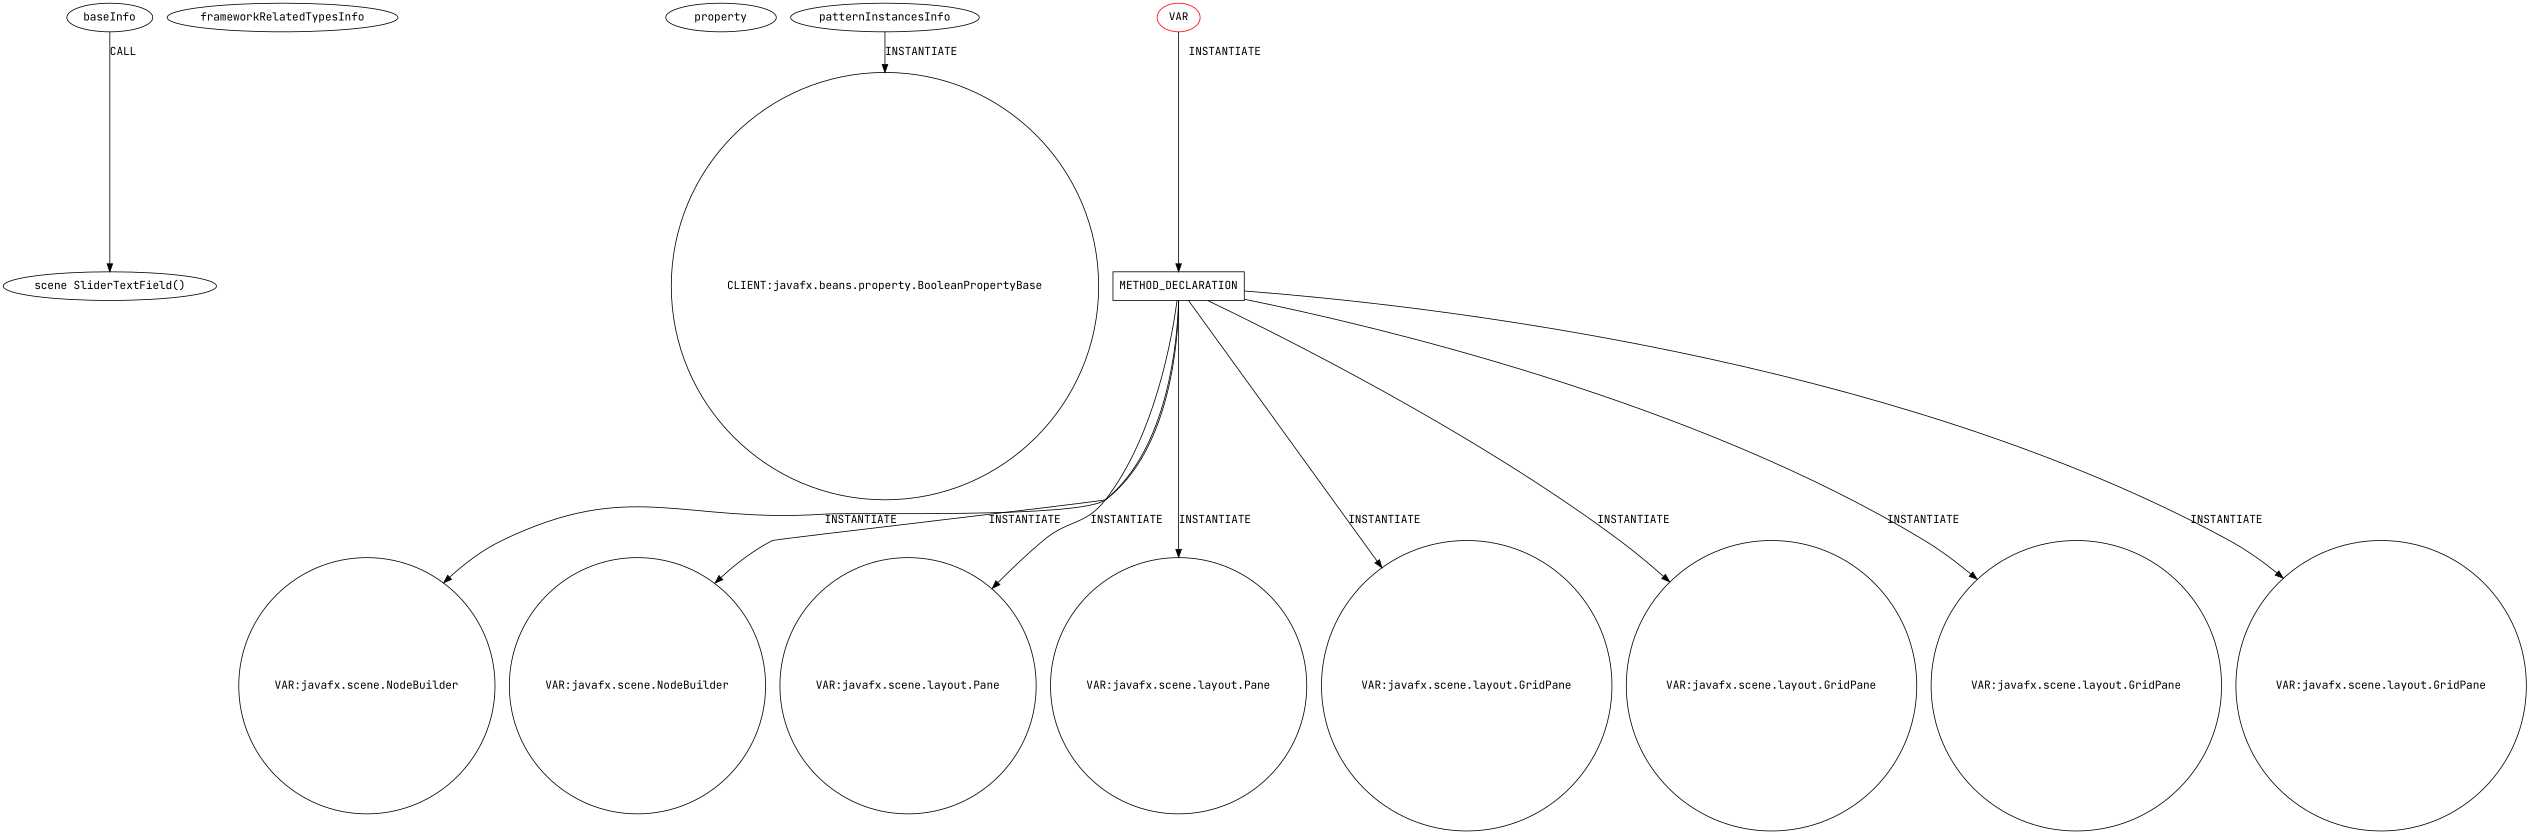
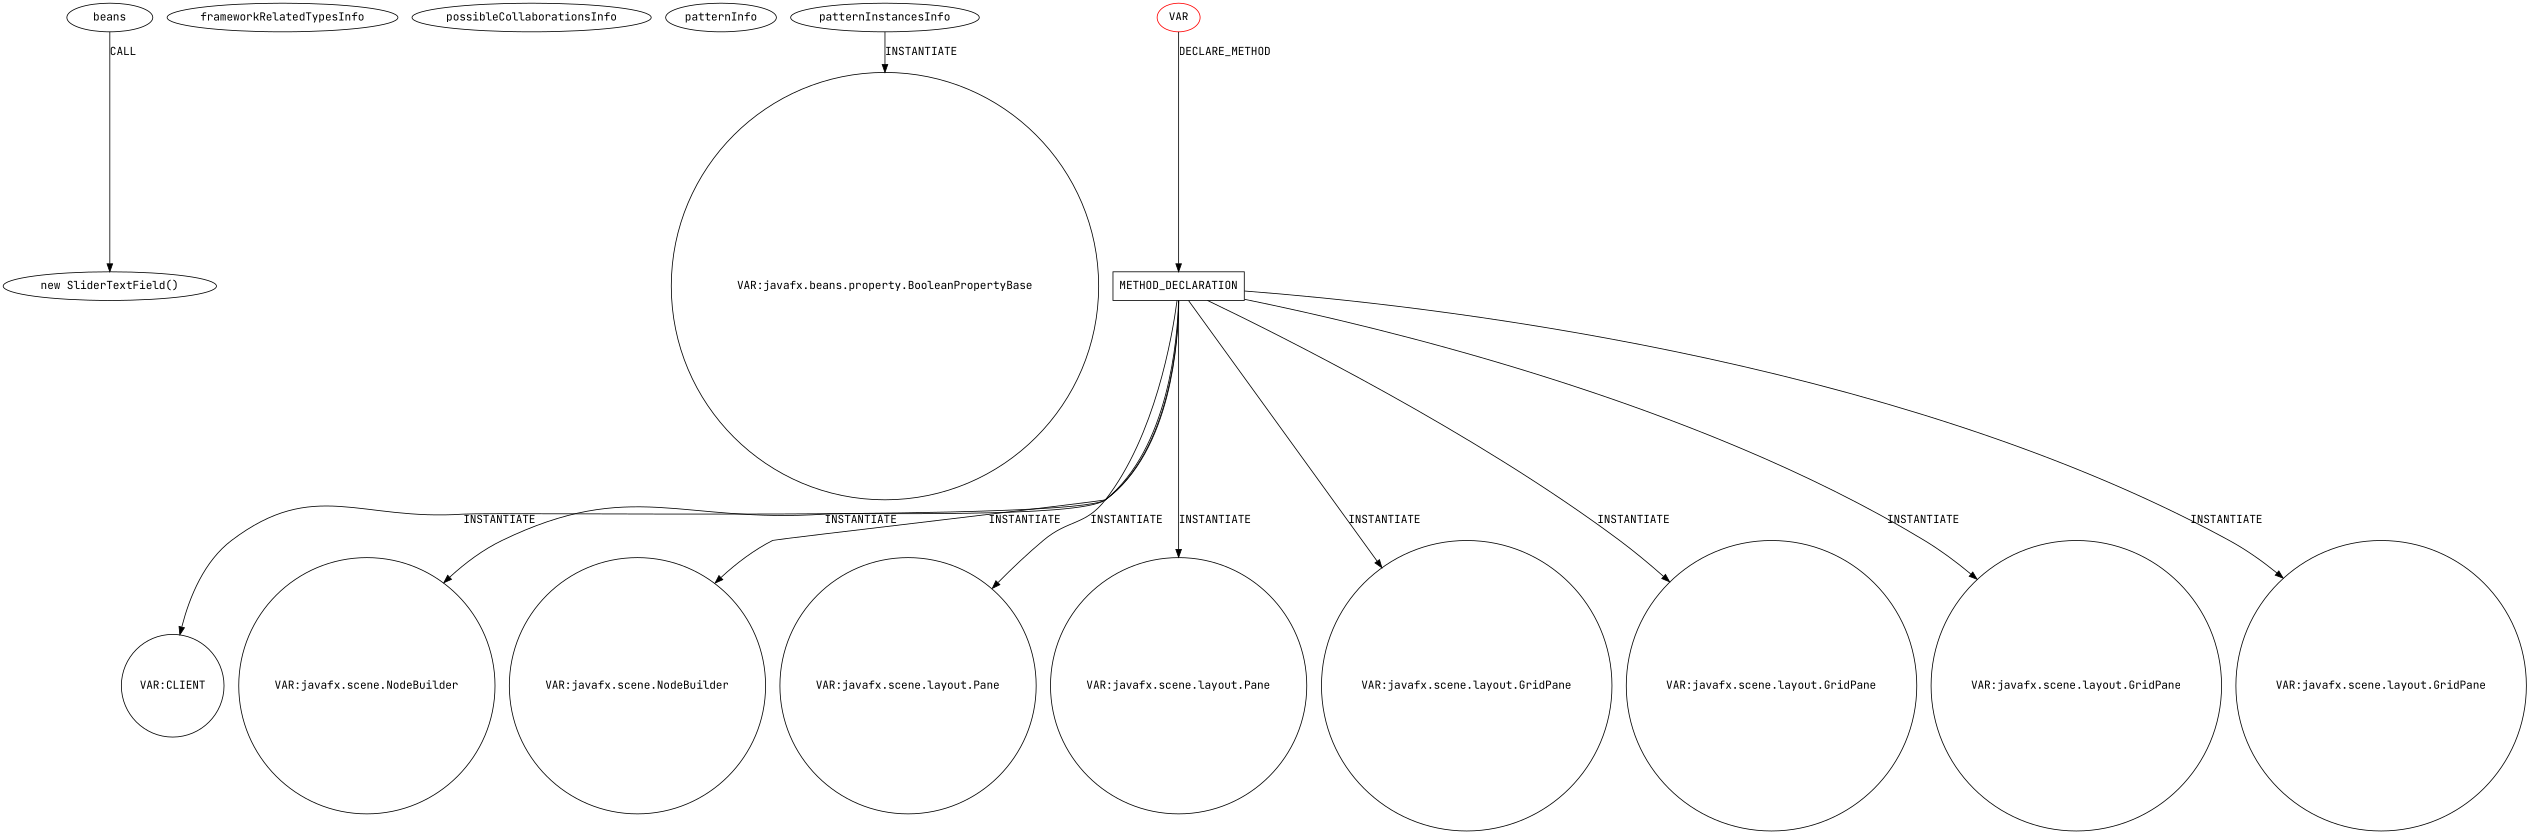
(110, 18) -> (110, 18)
none -> (532, 18)
(721, 18) -> (721, 18)
(1225, 52) -> (1225, 52)
(110, 286) -> (110, 286)
(885, 286) -> (885, 286)
none -> (173, 686)
